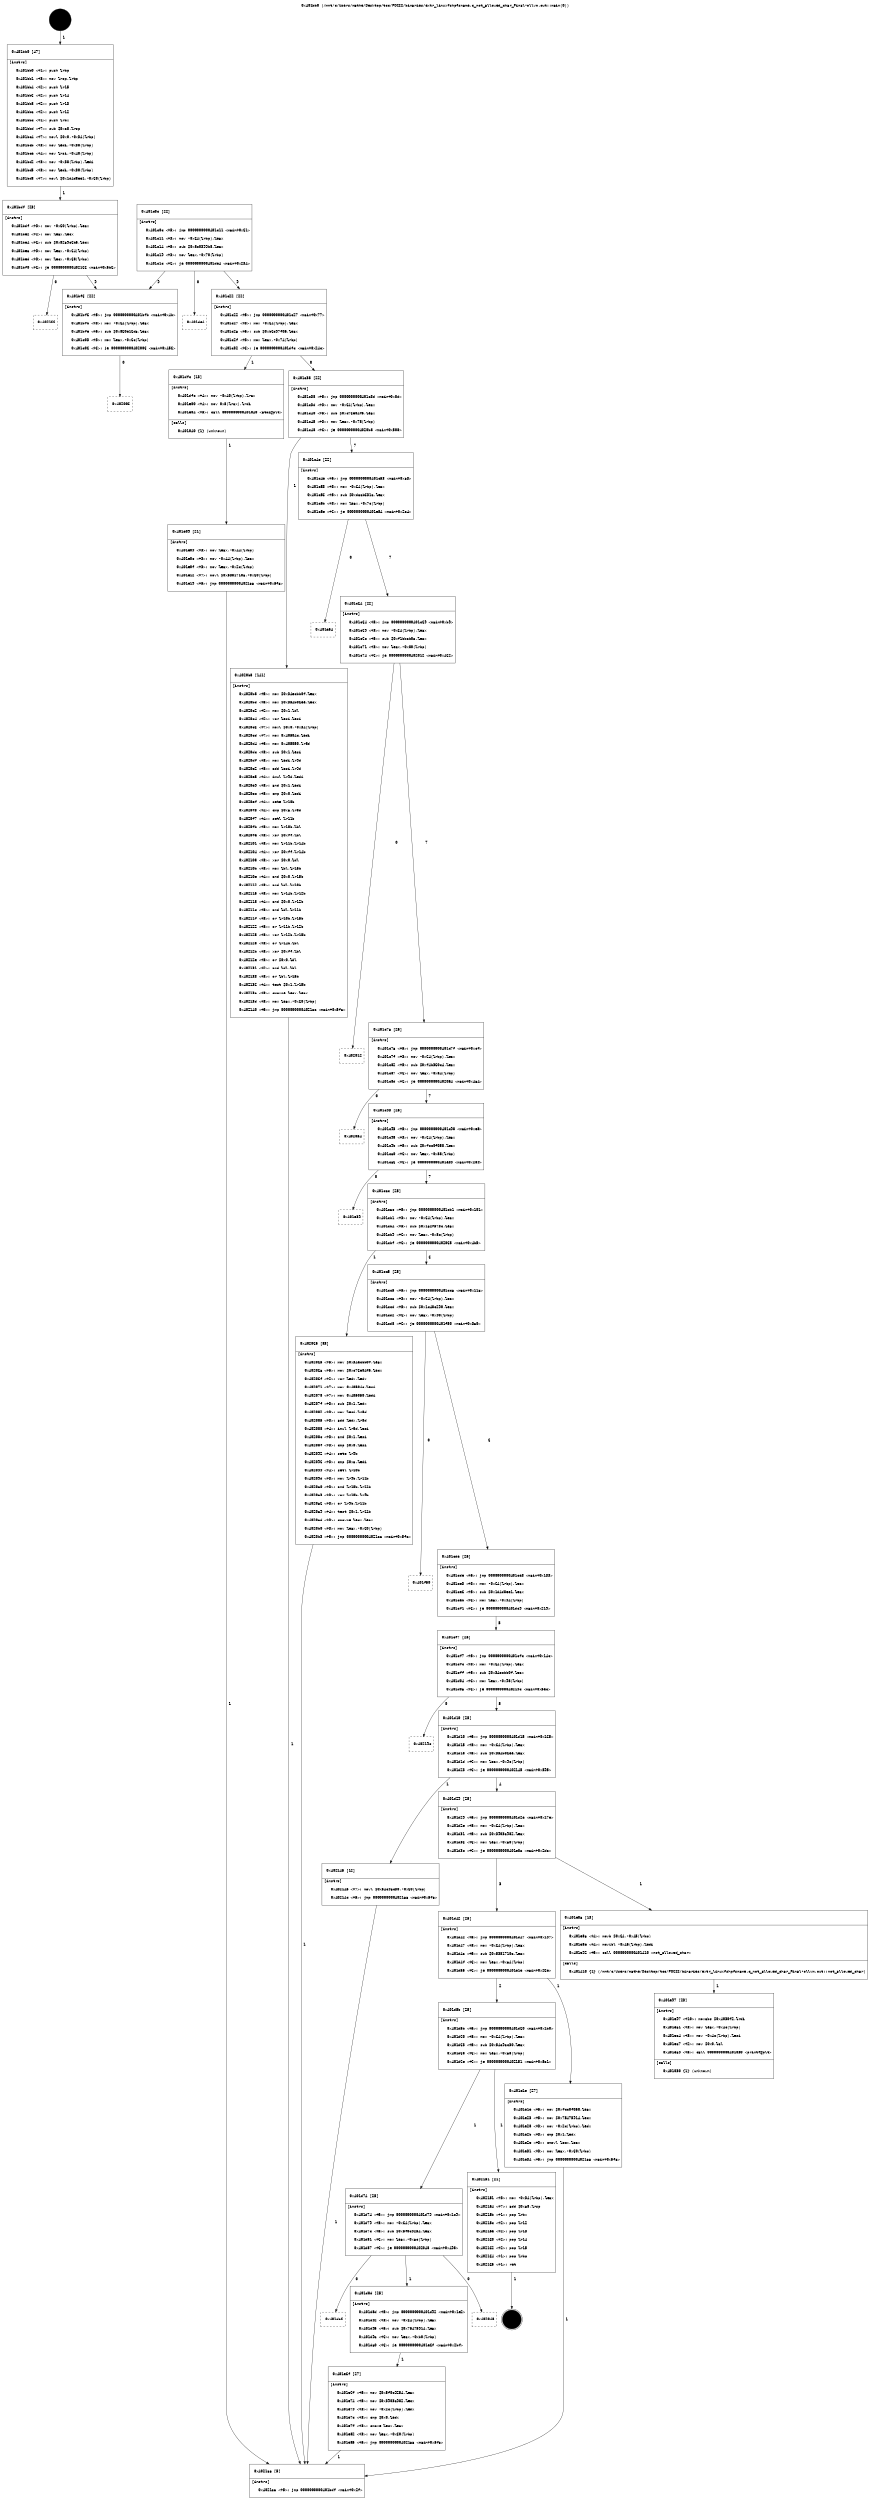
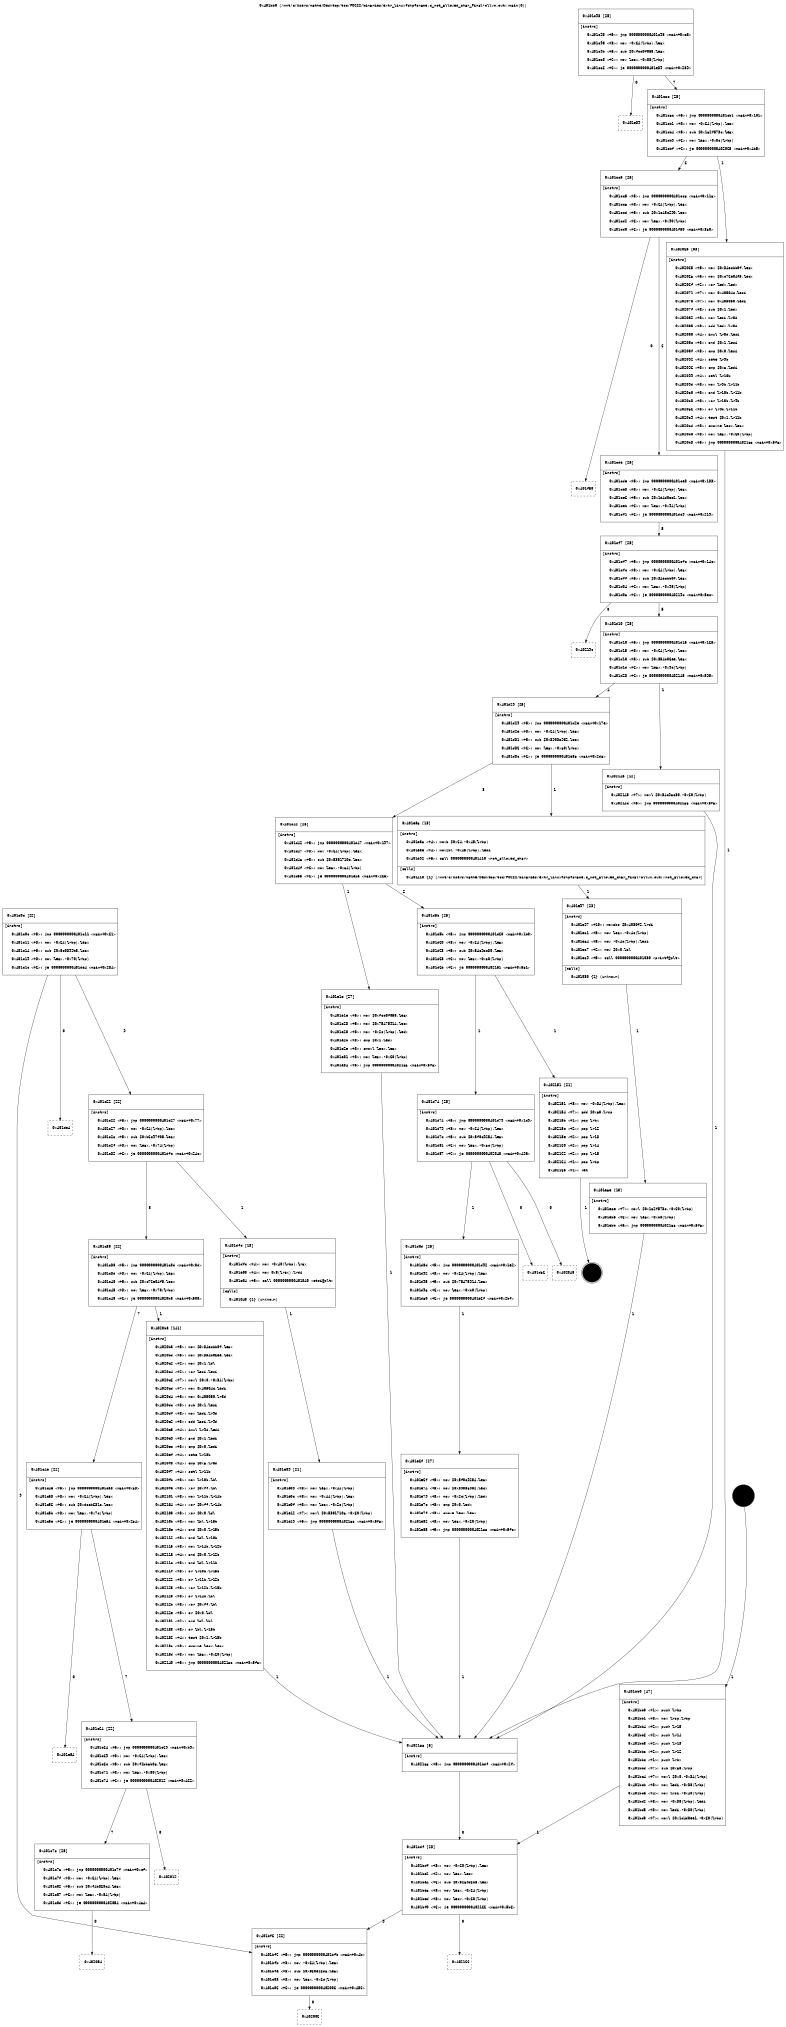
(426, 1095) -> none
none -> (648, 1208)
none -> (460, 1805)
